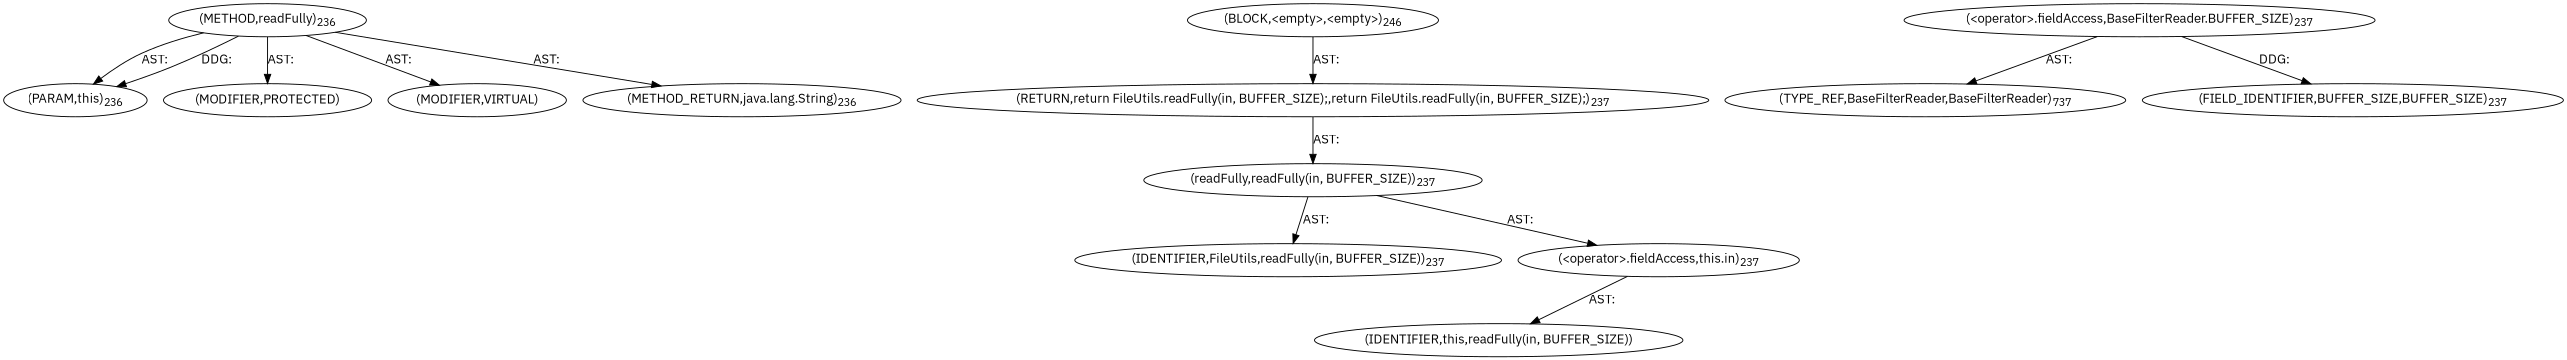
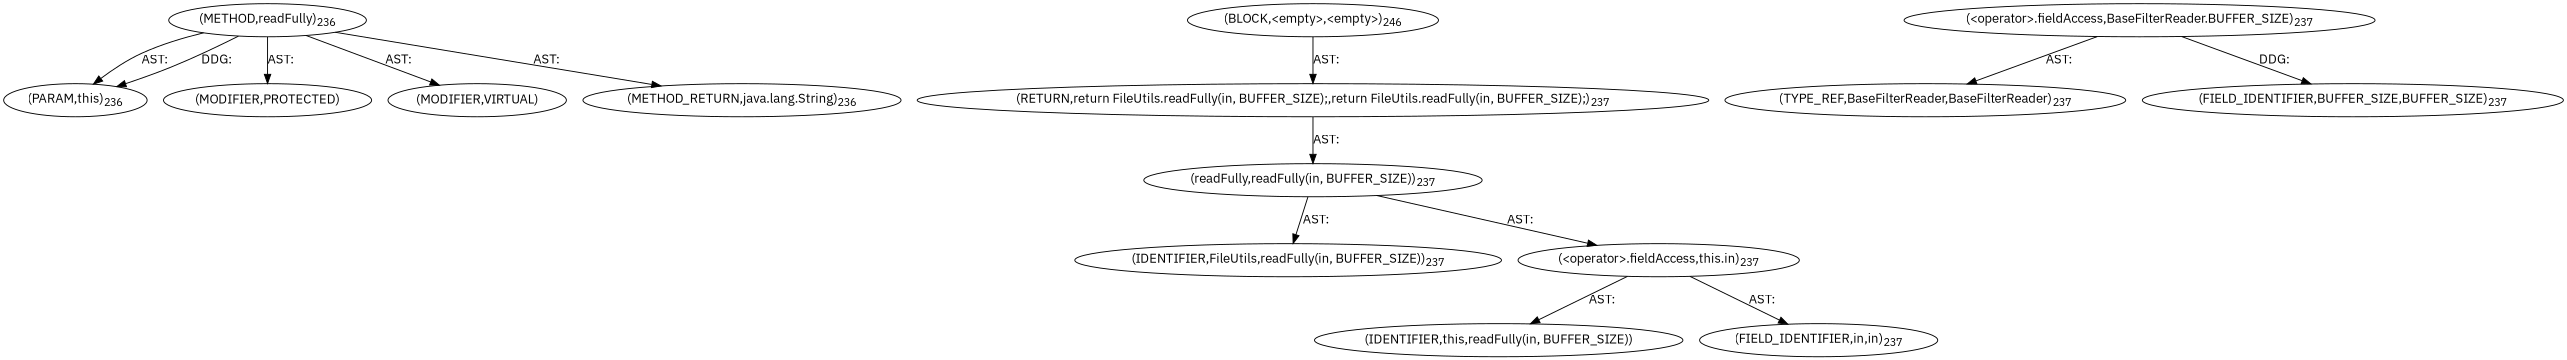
(2062, 99) -> (2062, 99)
none -> (1819, 340)
